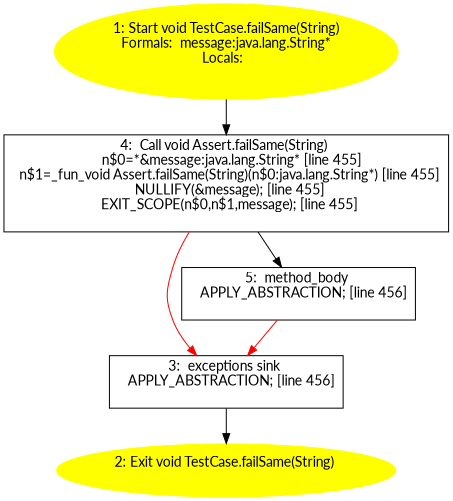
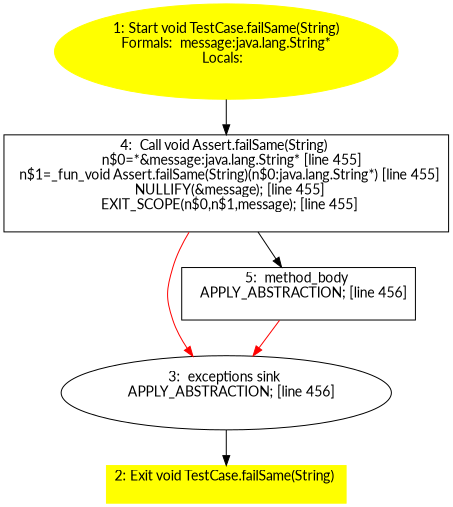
(226, 382) -> (226, 393)
(226, 470) -> (226, 484)
